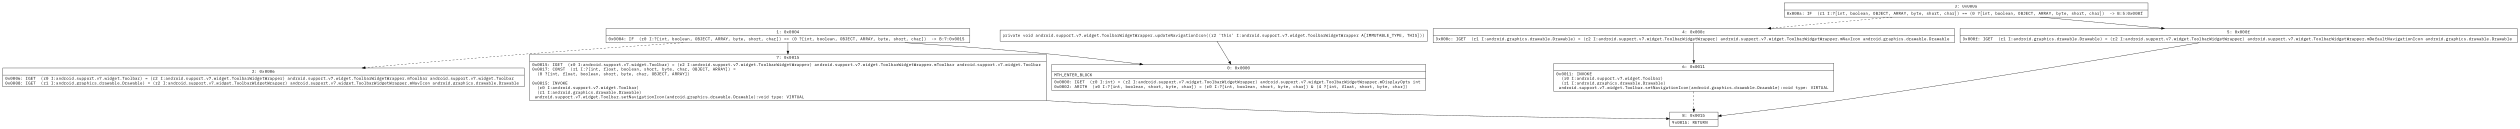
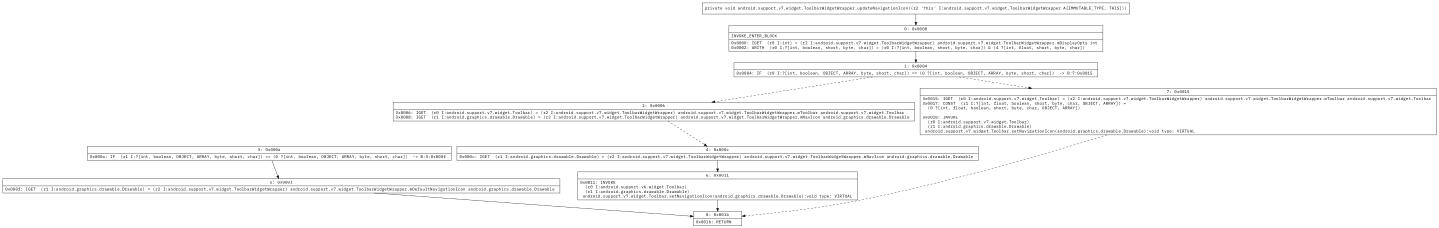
(1832, 23) -> (686, 133)
(788, 47) -> (994, 82)
(1023, 52) -> (916, 56)
(1073, 75) -> (754, 36)
(1610, 78) -> (634, 187)
(553, 83) -> (943, 117)
(1694, 100) -> (718, 204)
(1356, 113) -> (928, 185)
(1694, 123) -> (718, 222)
